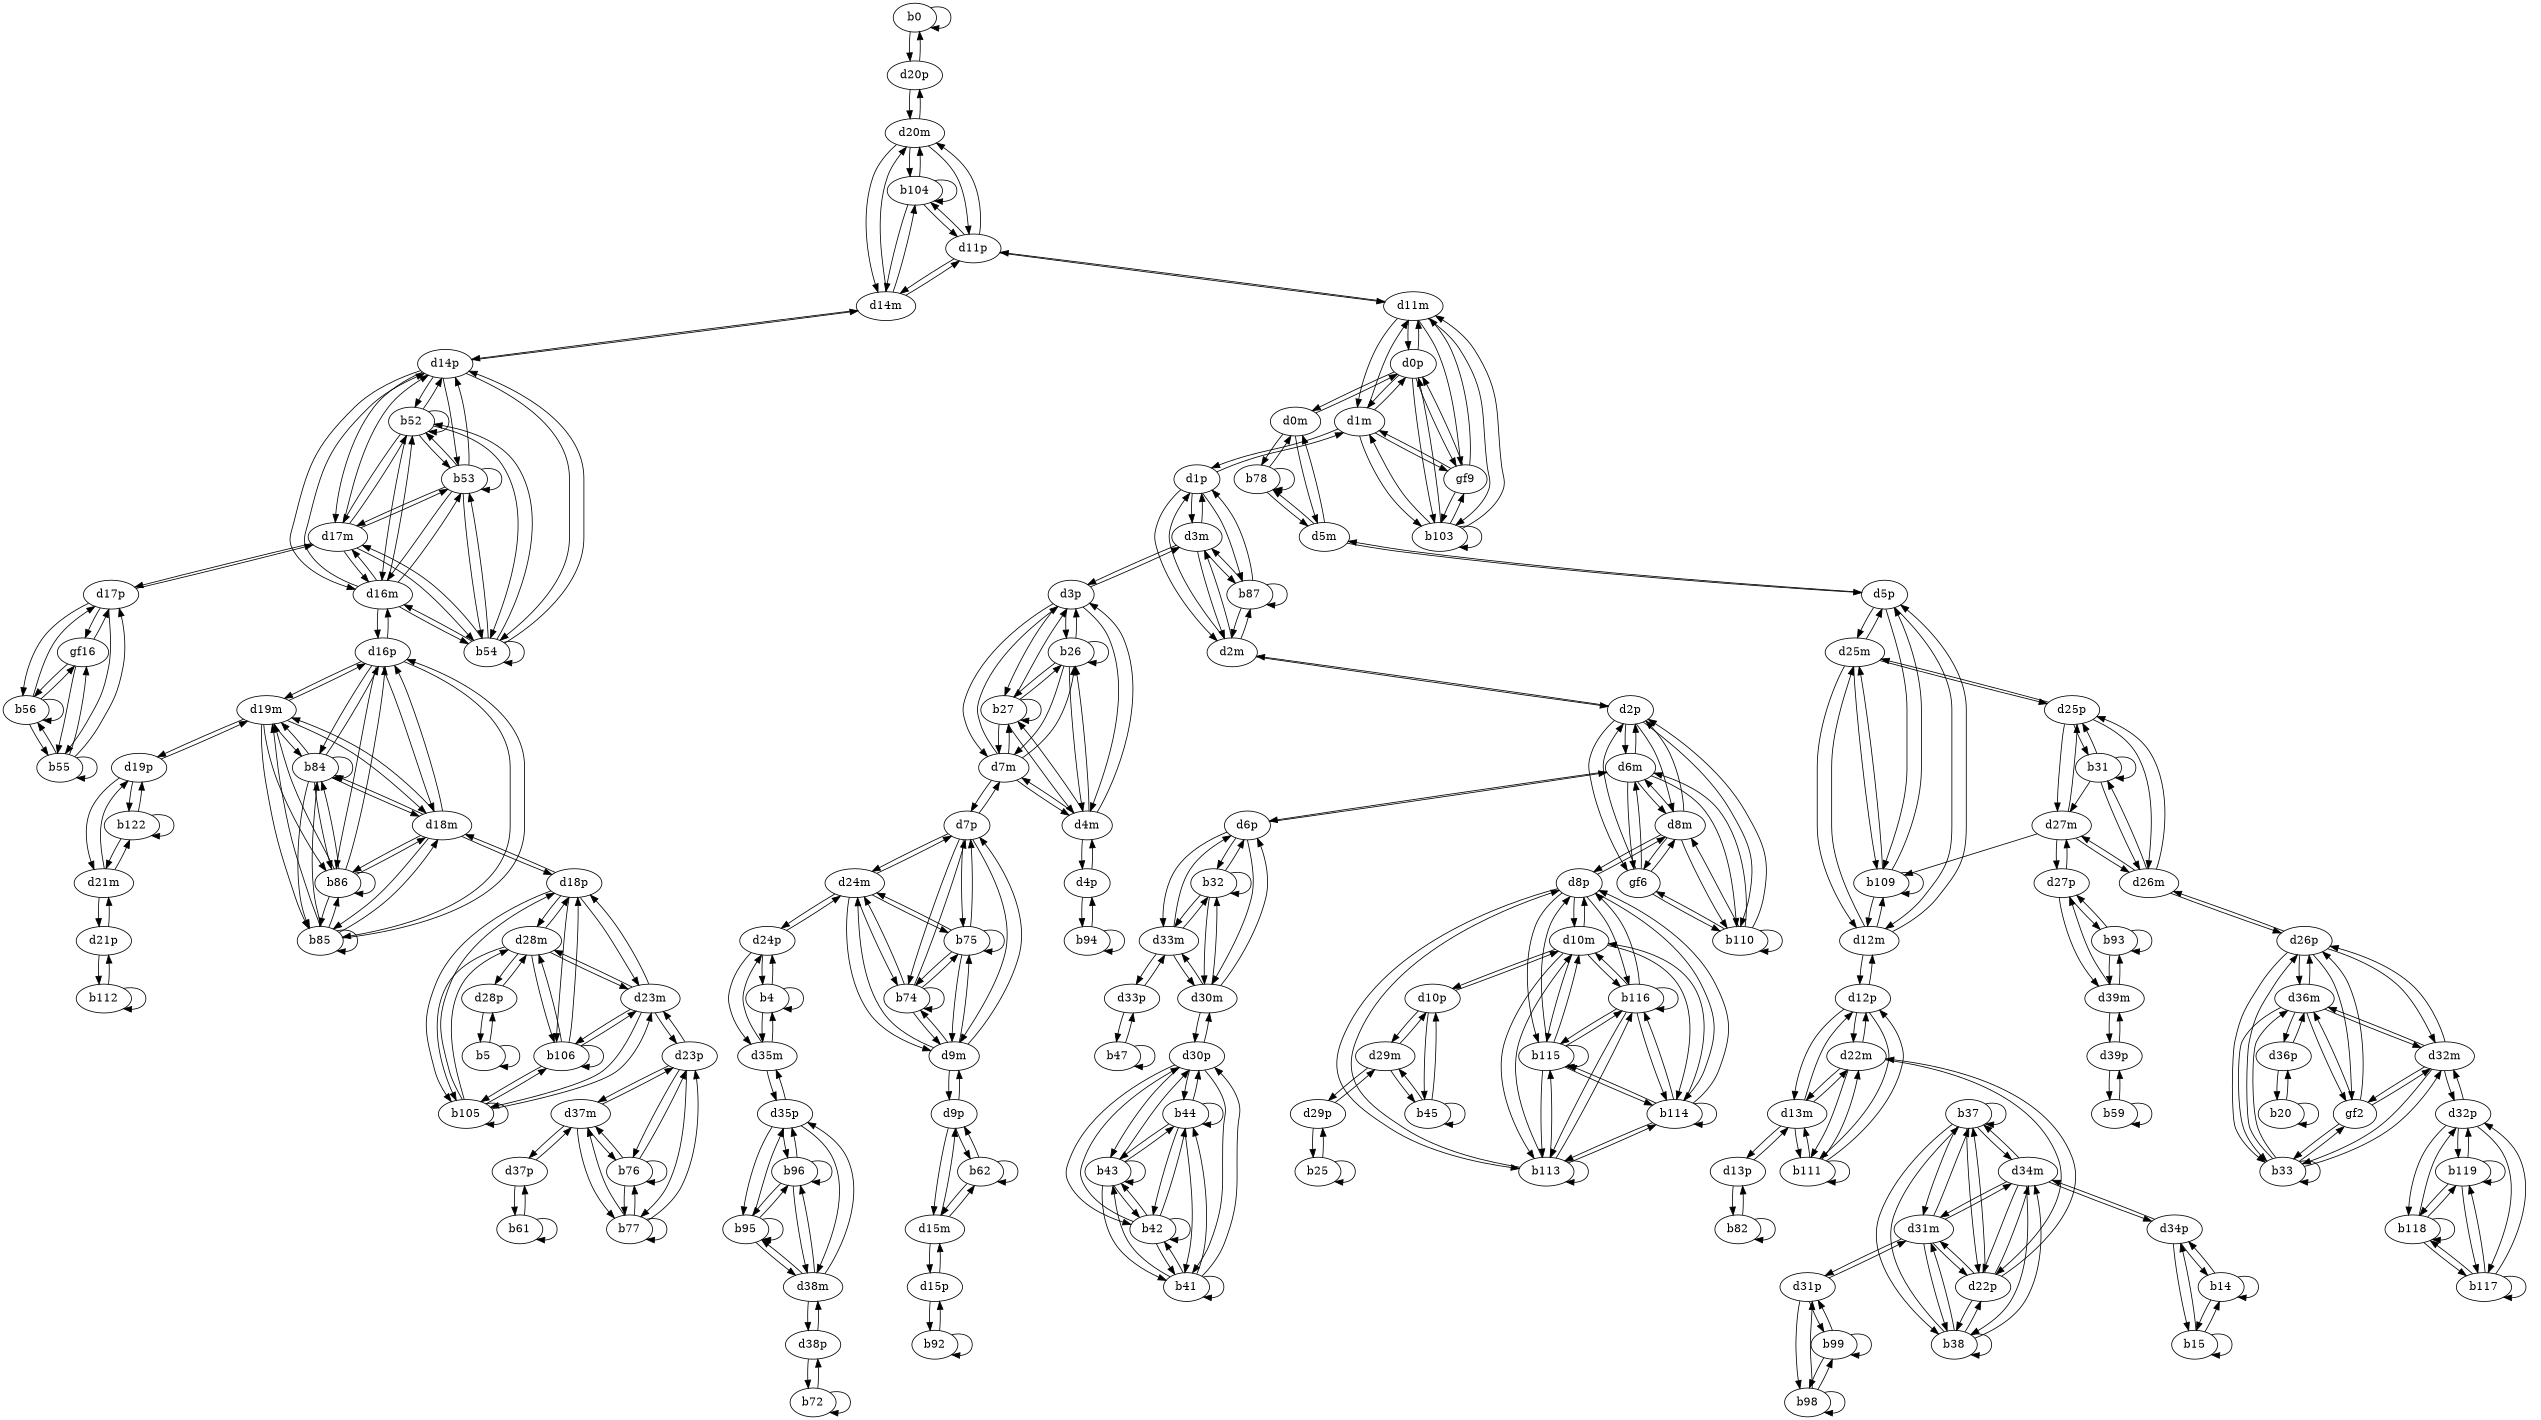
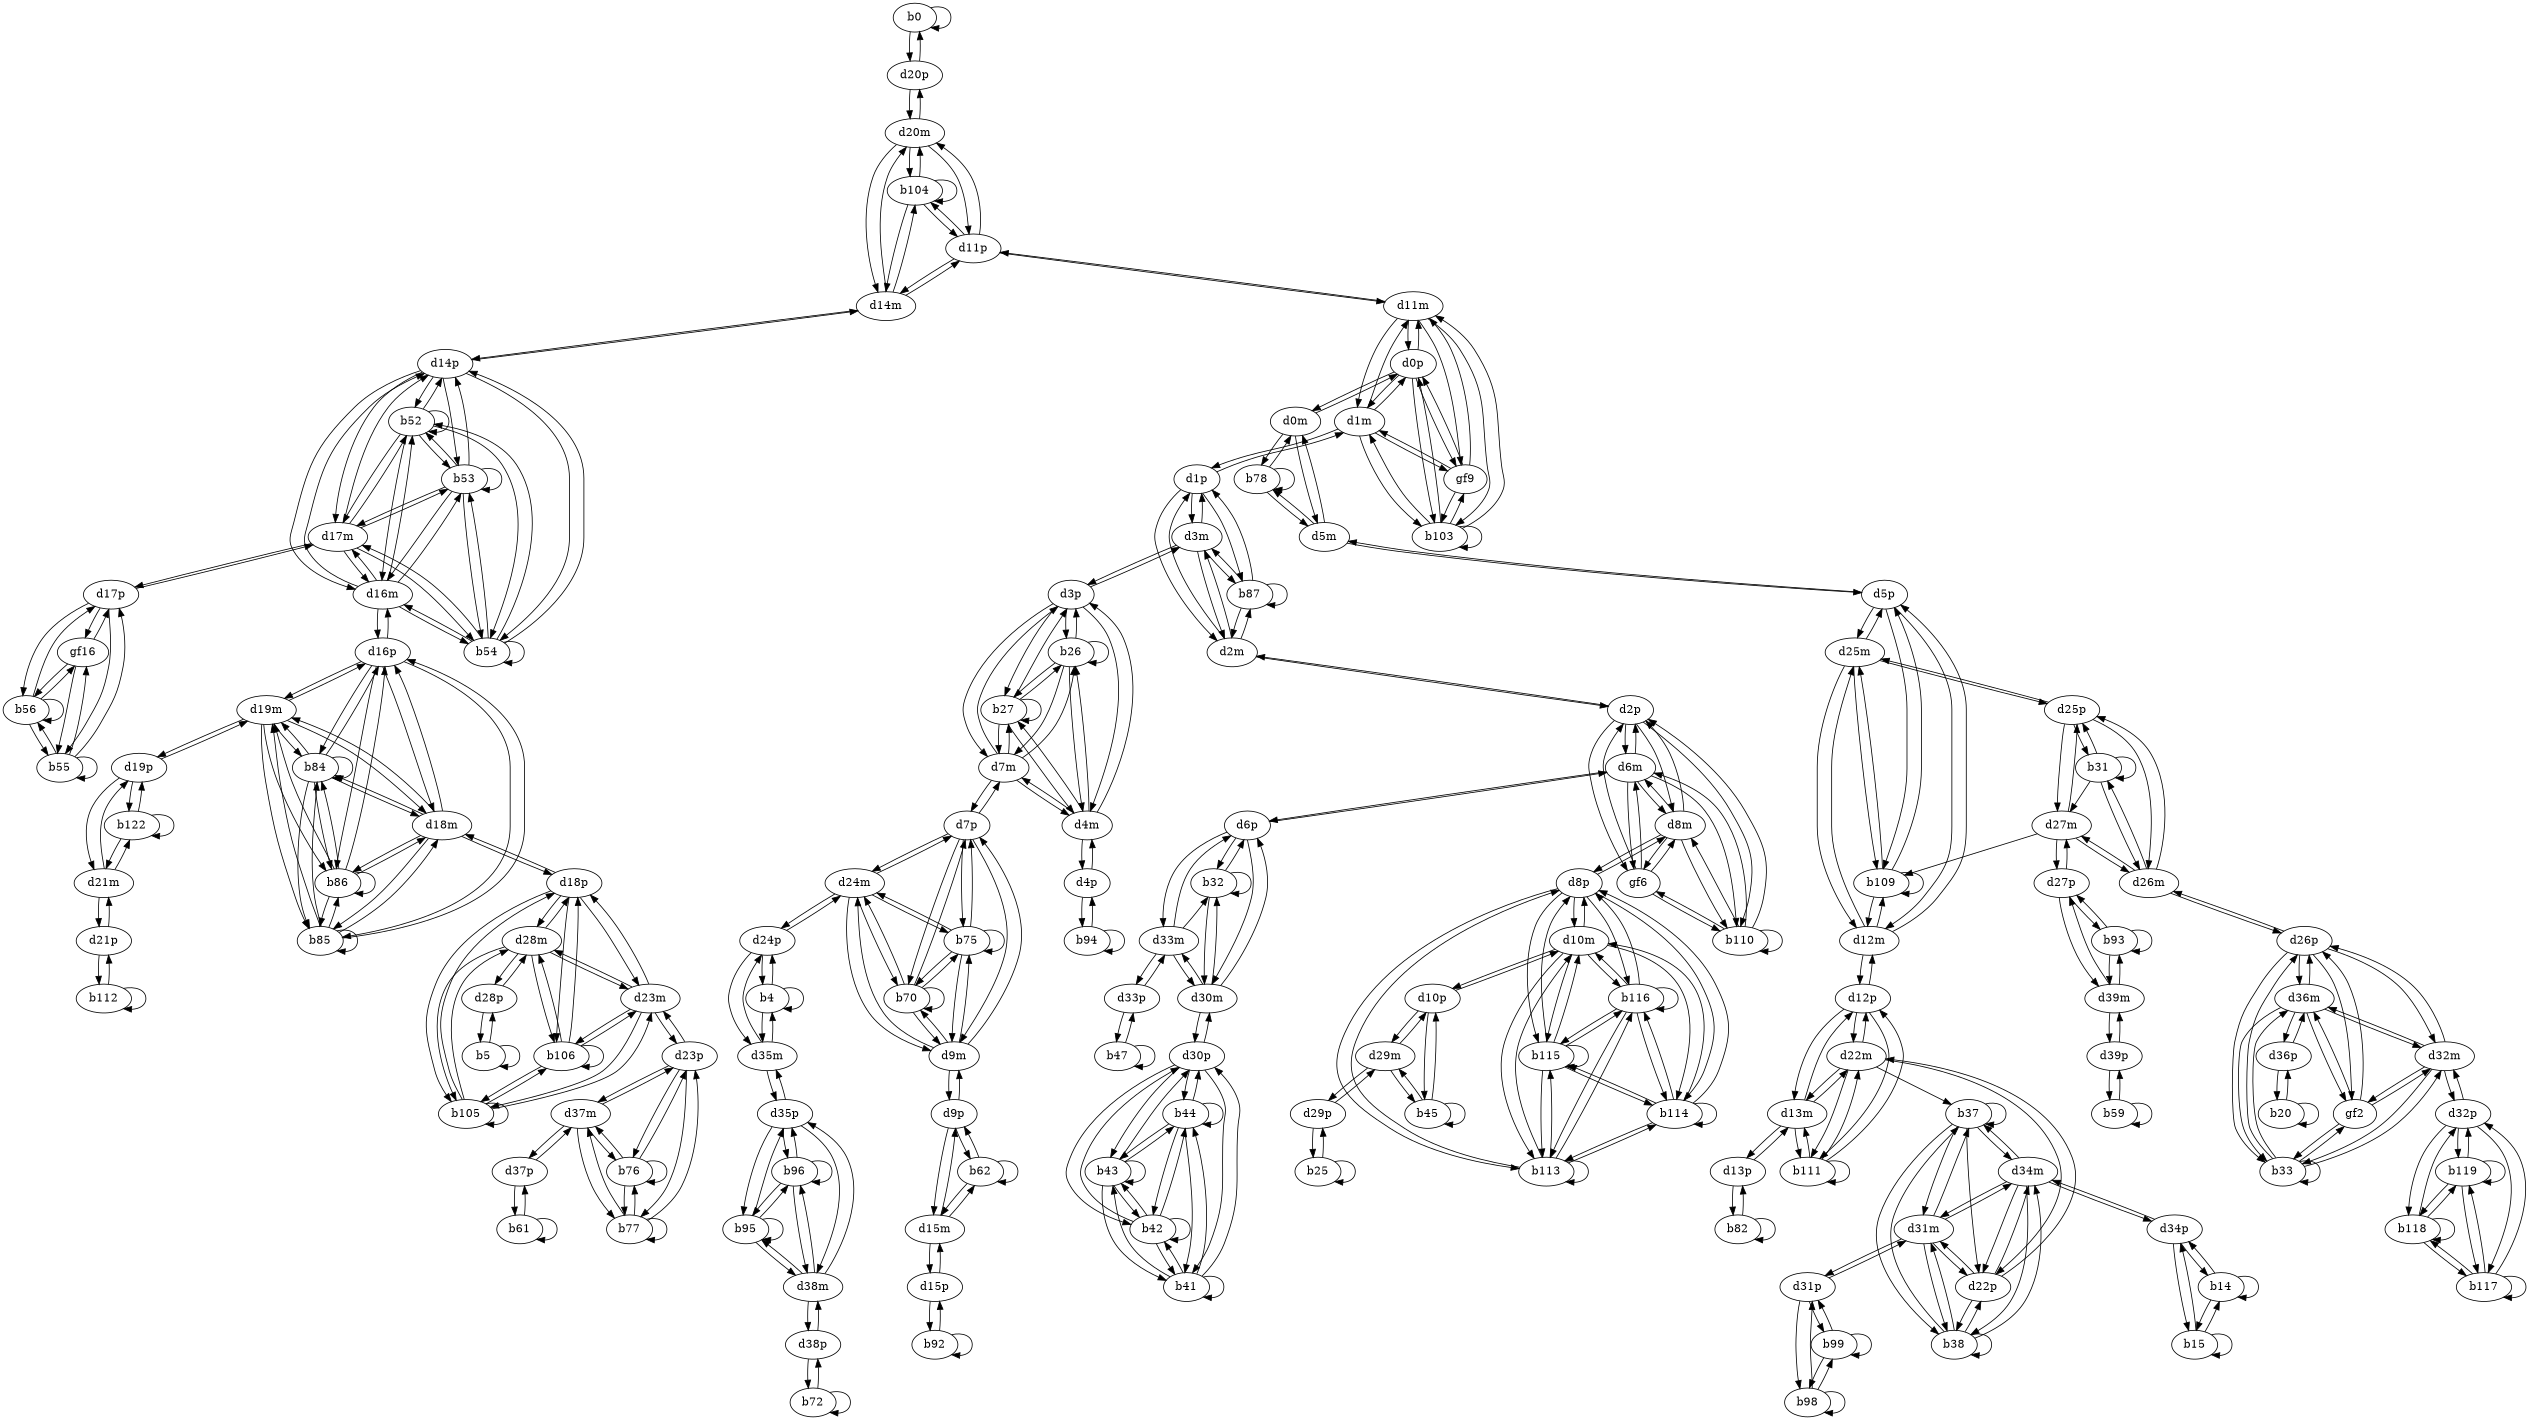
(1190, 907) -> none
(907, 999) -> (907, 999)
(1982, 1208) -> (1910, 1084)
